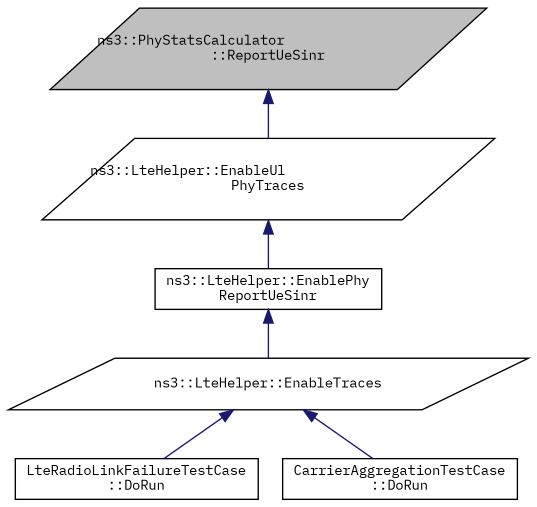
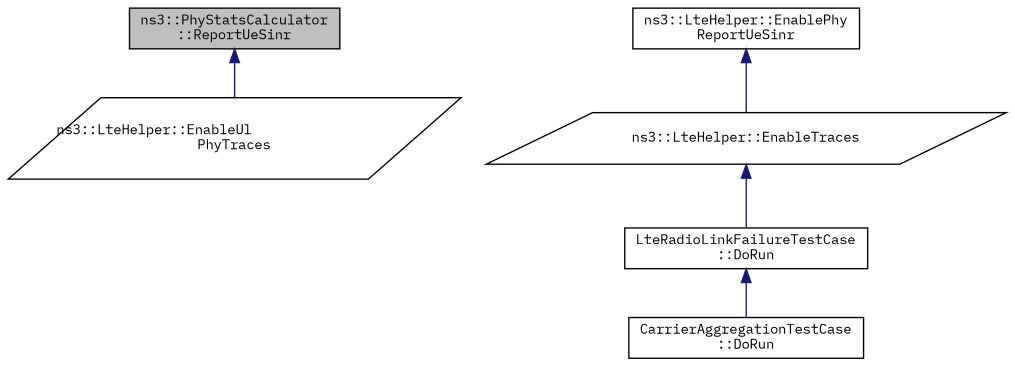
(268, 49) -> (235, 28)
(268, 251) -> none
(344, 438) -> (746, 300)
